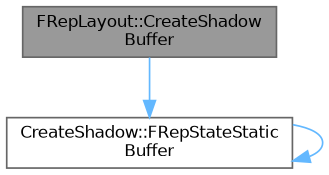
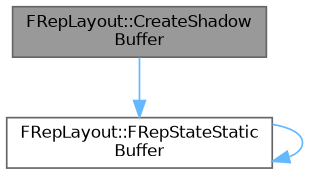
(150, 143) -> (139, 143)
